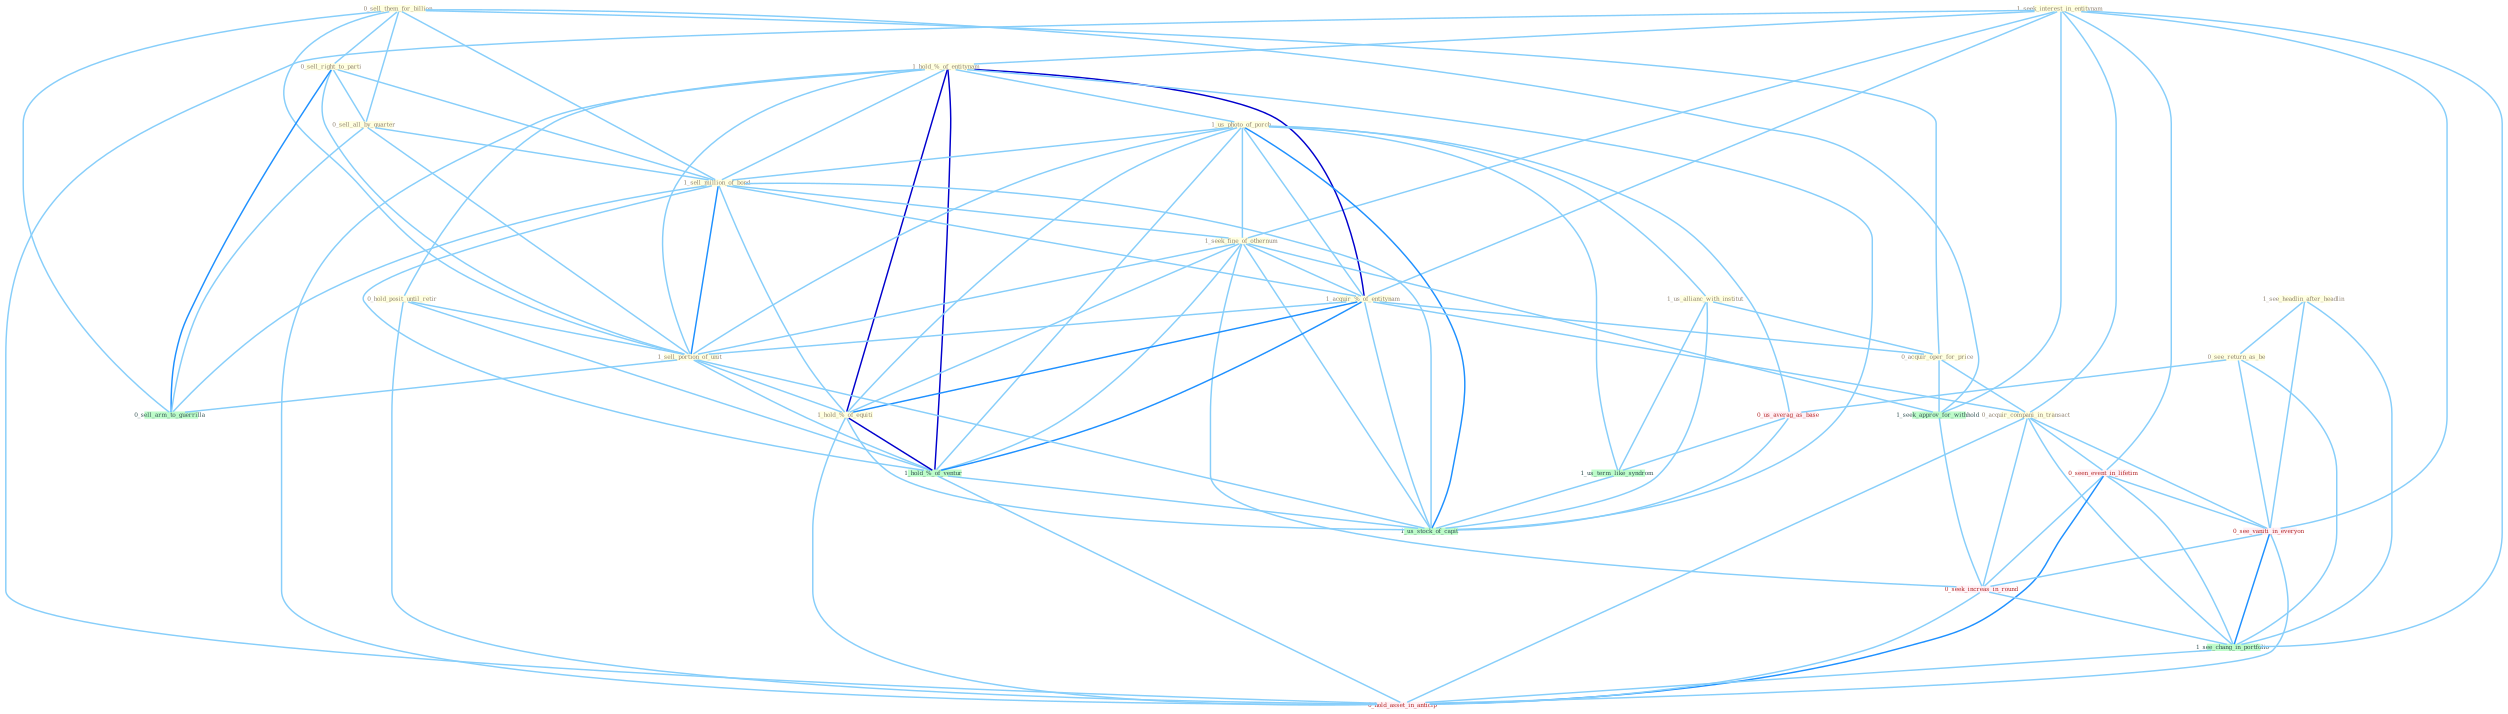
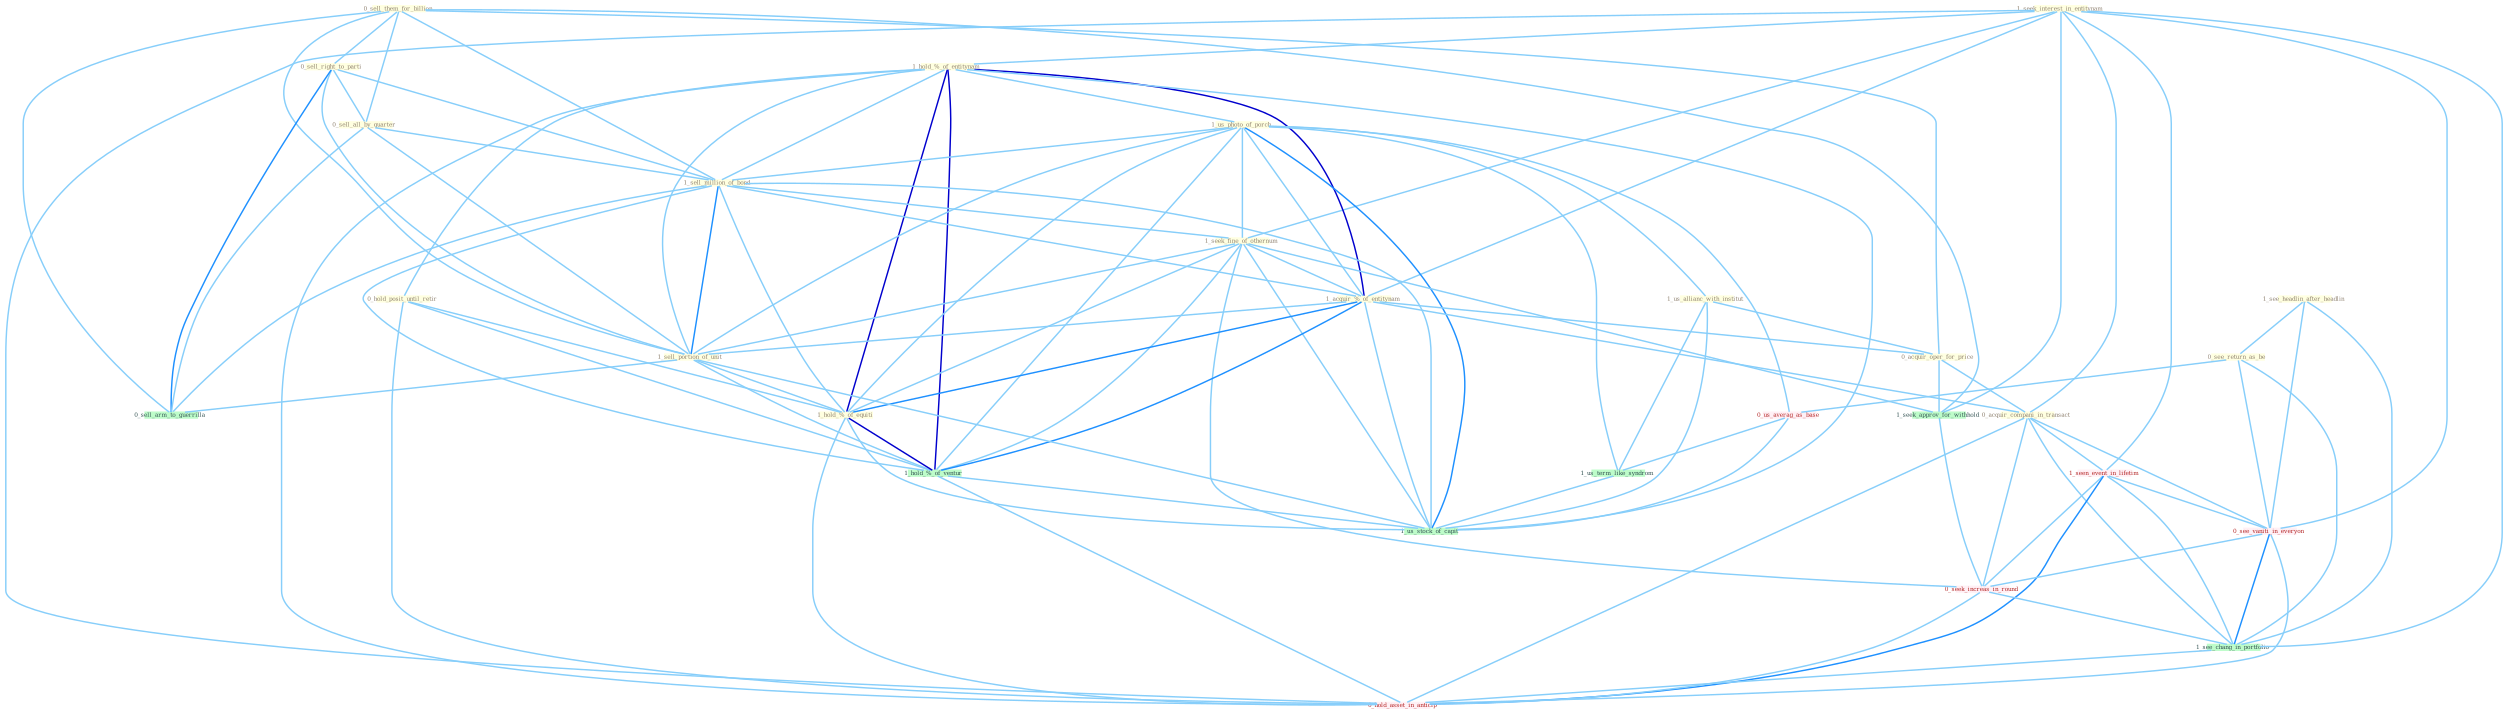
(547, 328) -> (614, 354)
(2105, 473) -> (2105, 473)
